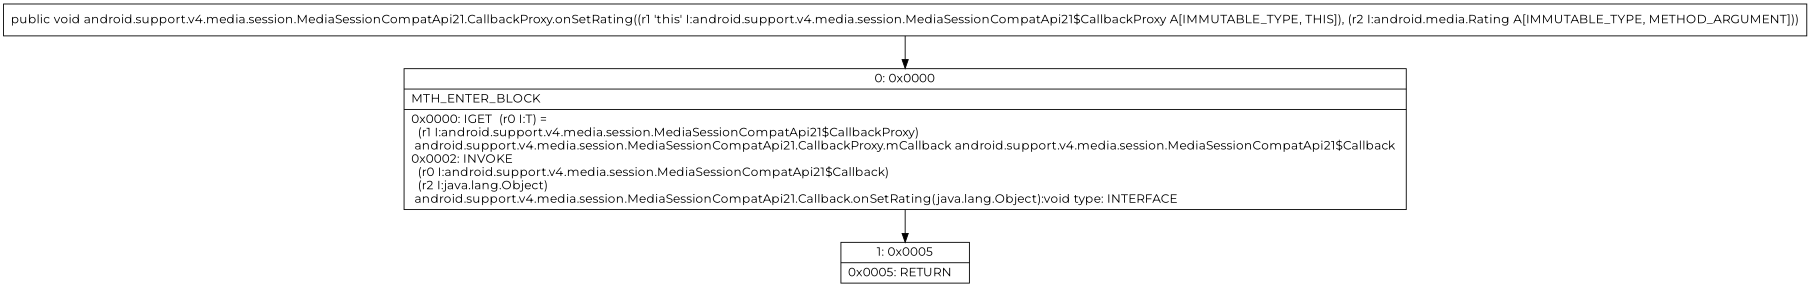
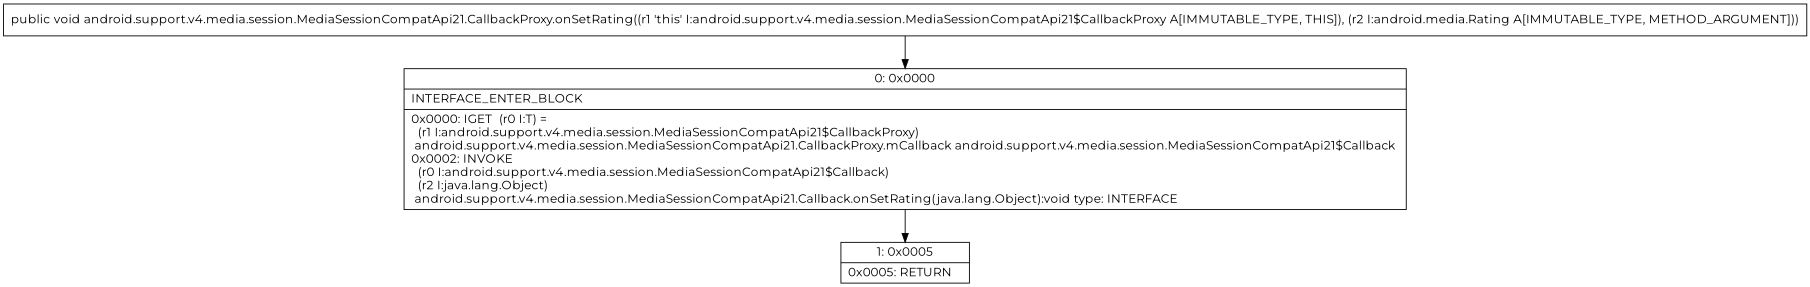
(476, 99) -> (497, 99)
